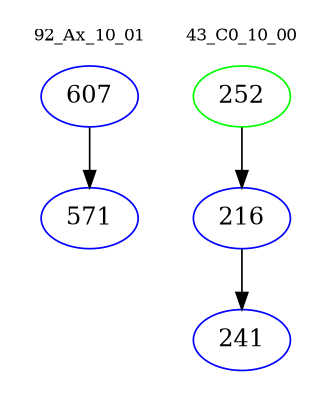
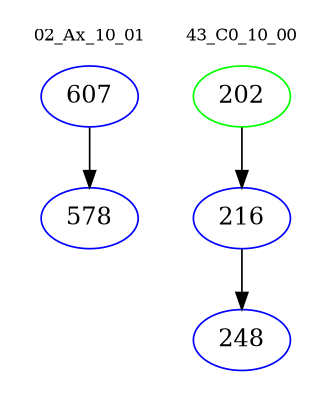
(90, 36) -> (90, 36)
(242, 96) -> (242, 96)
(90, 218) -> (90, 218)
(242, 340) -> (242, 340)
